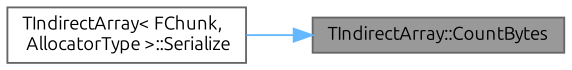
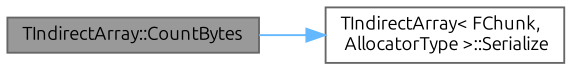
(270, 35) -> (283, 35)
